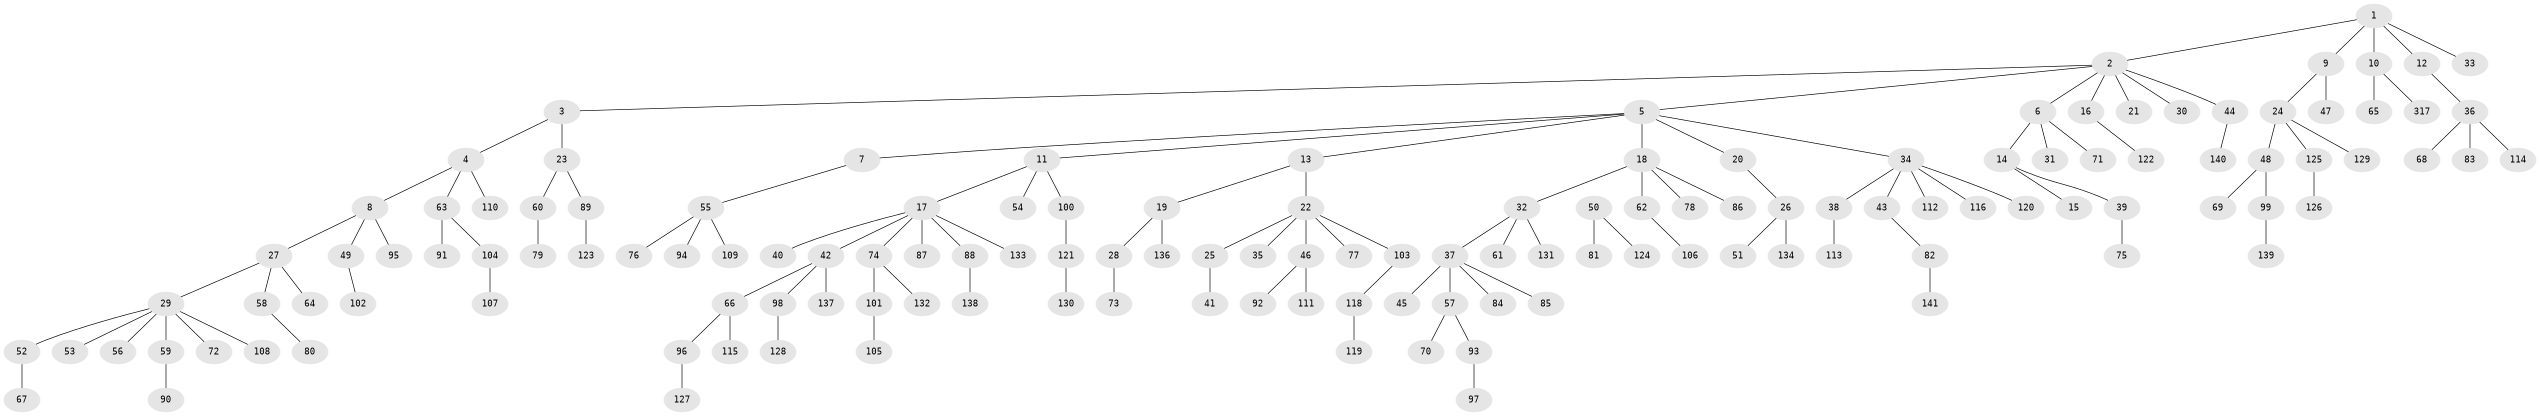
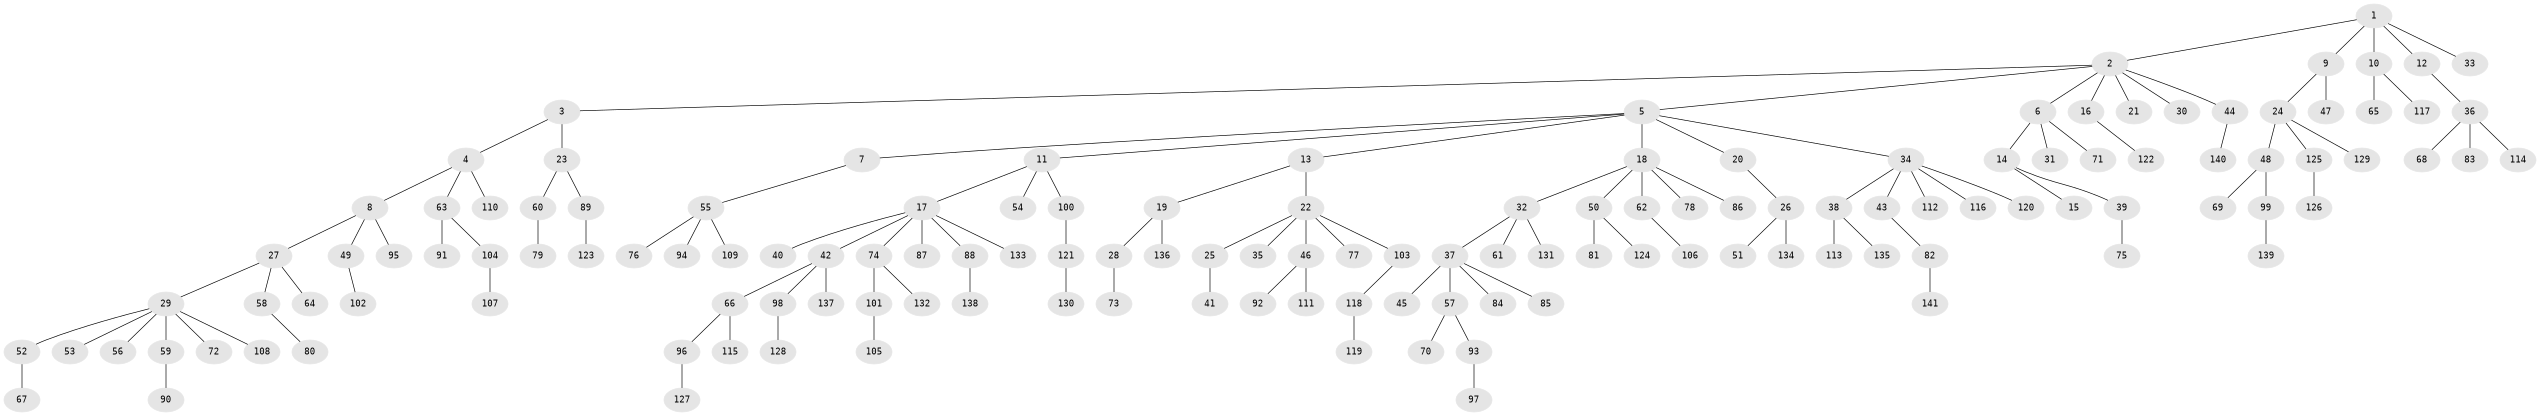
(2422, 112) -> (2422, 112)
none -> (1618, 184)
none -> (1882, 256)
